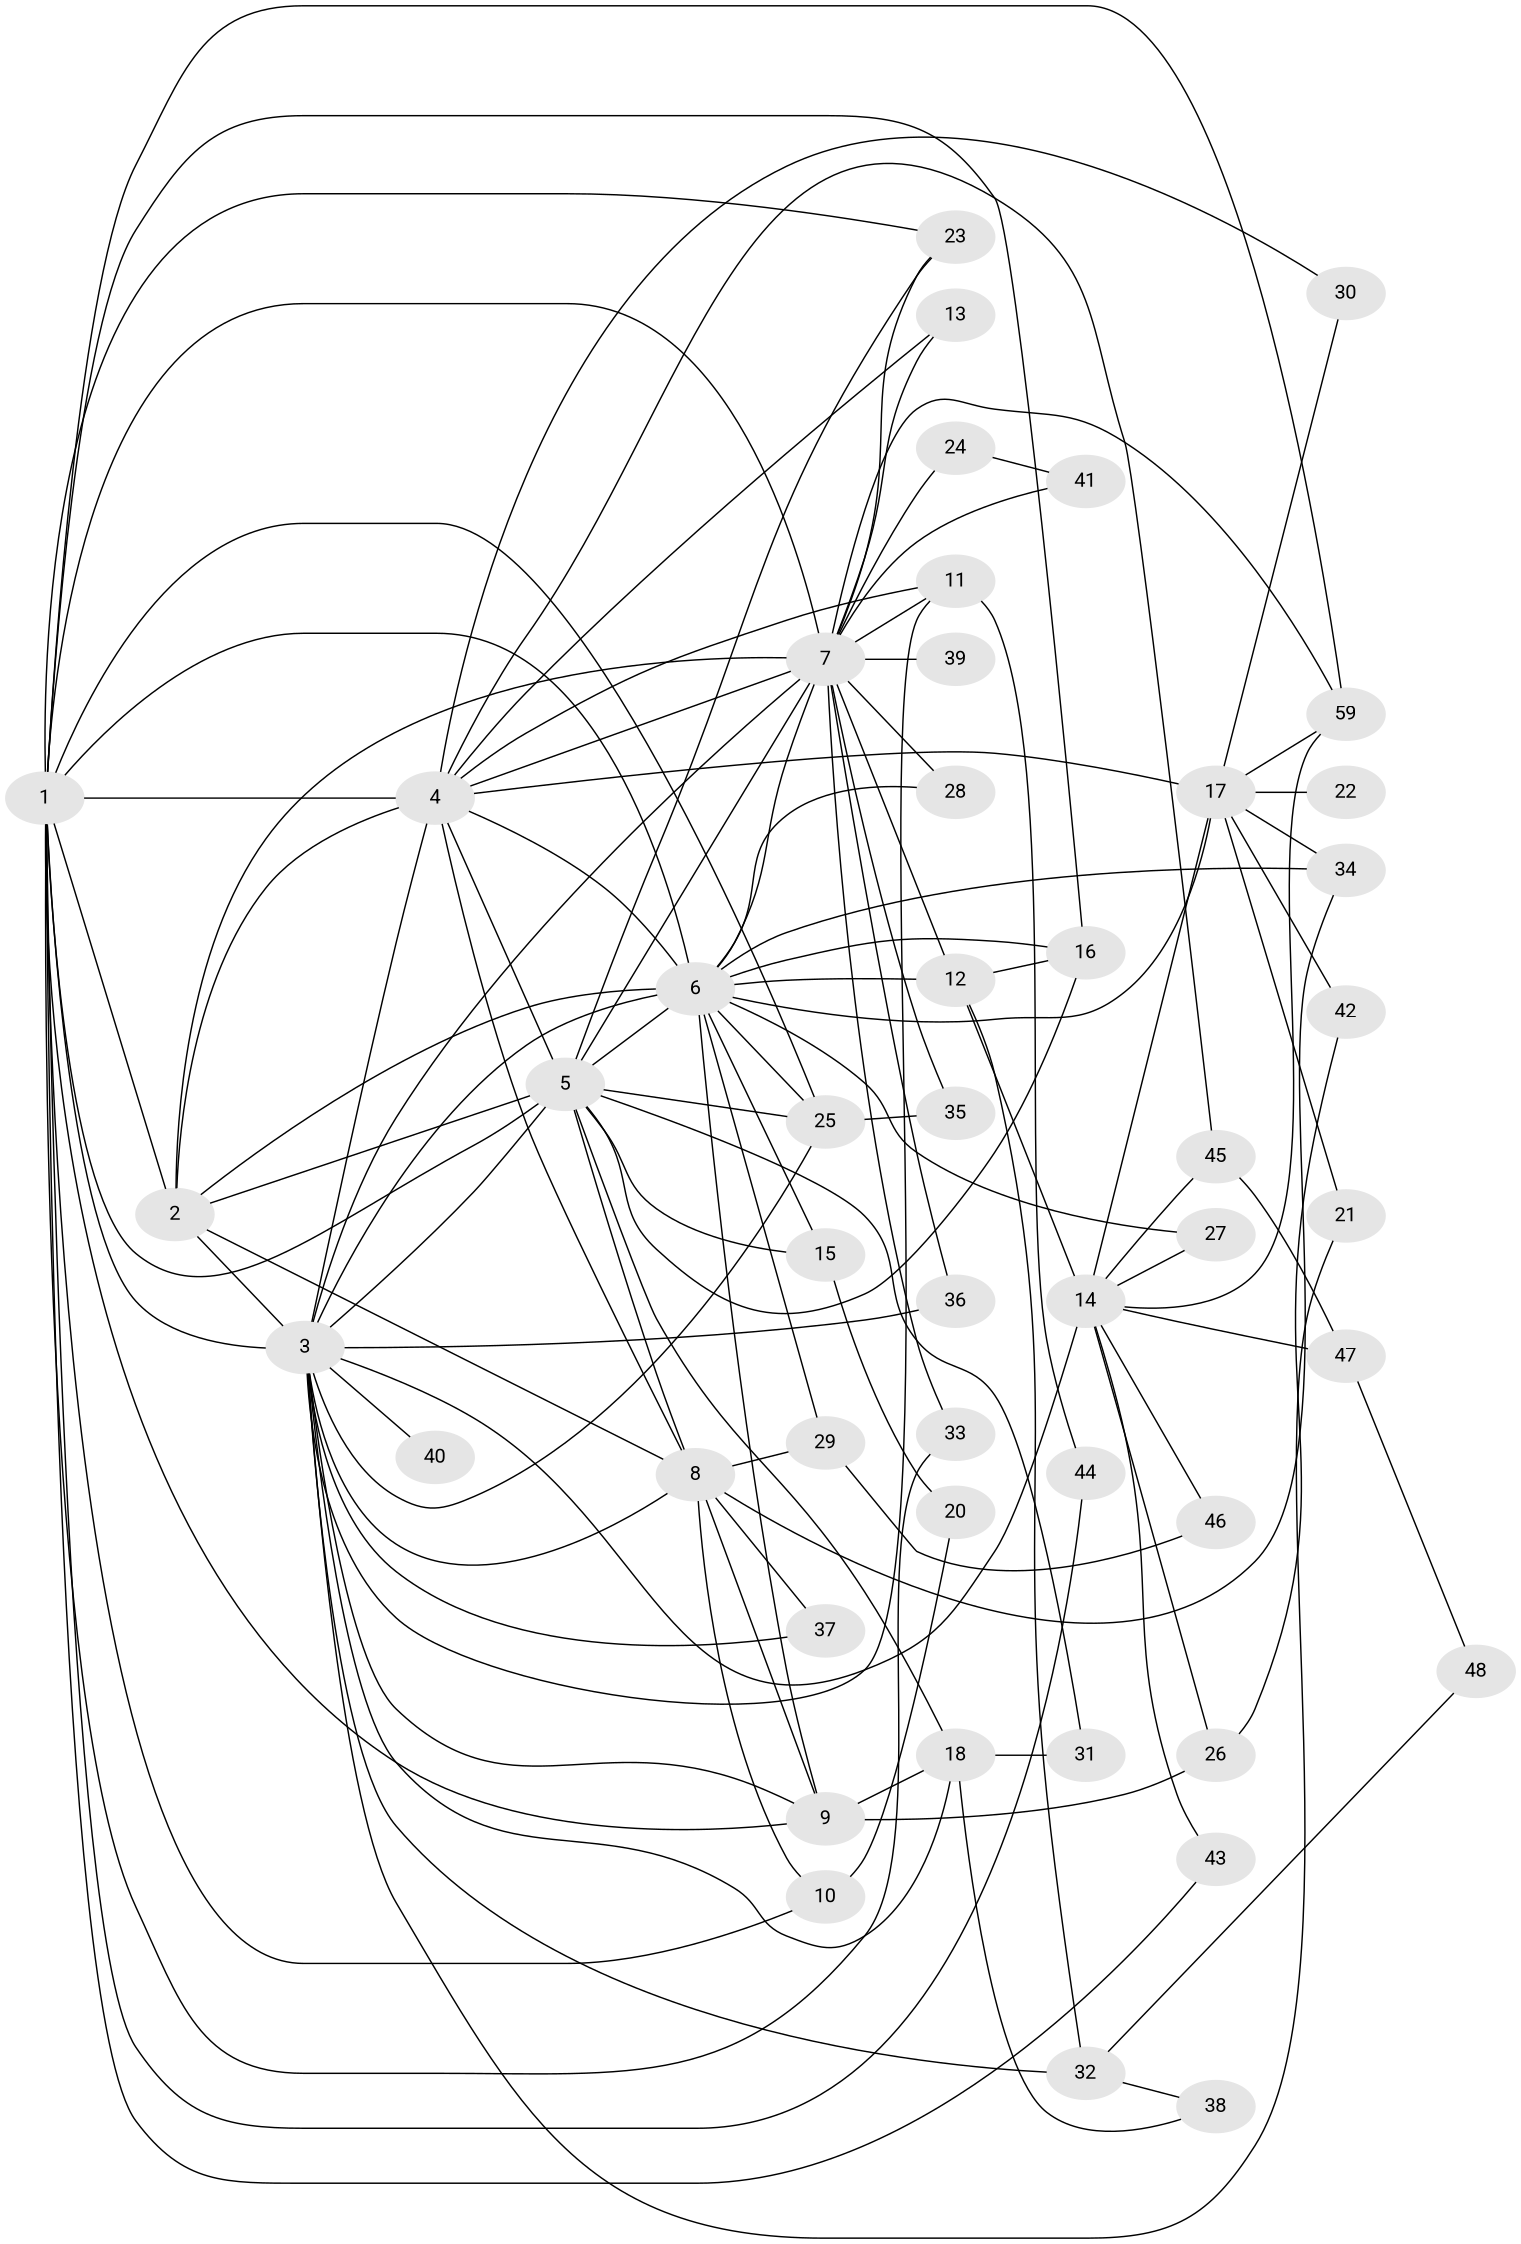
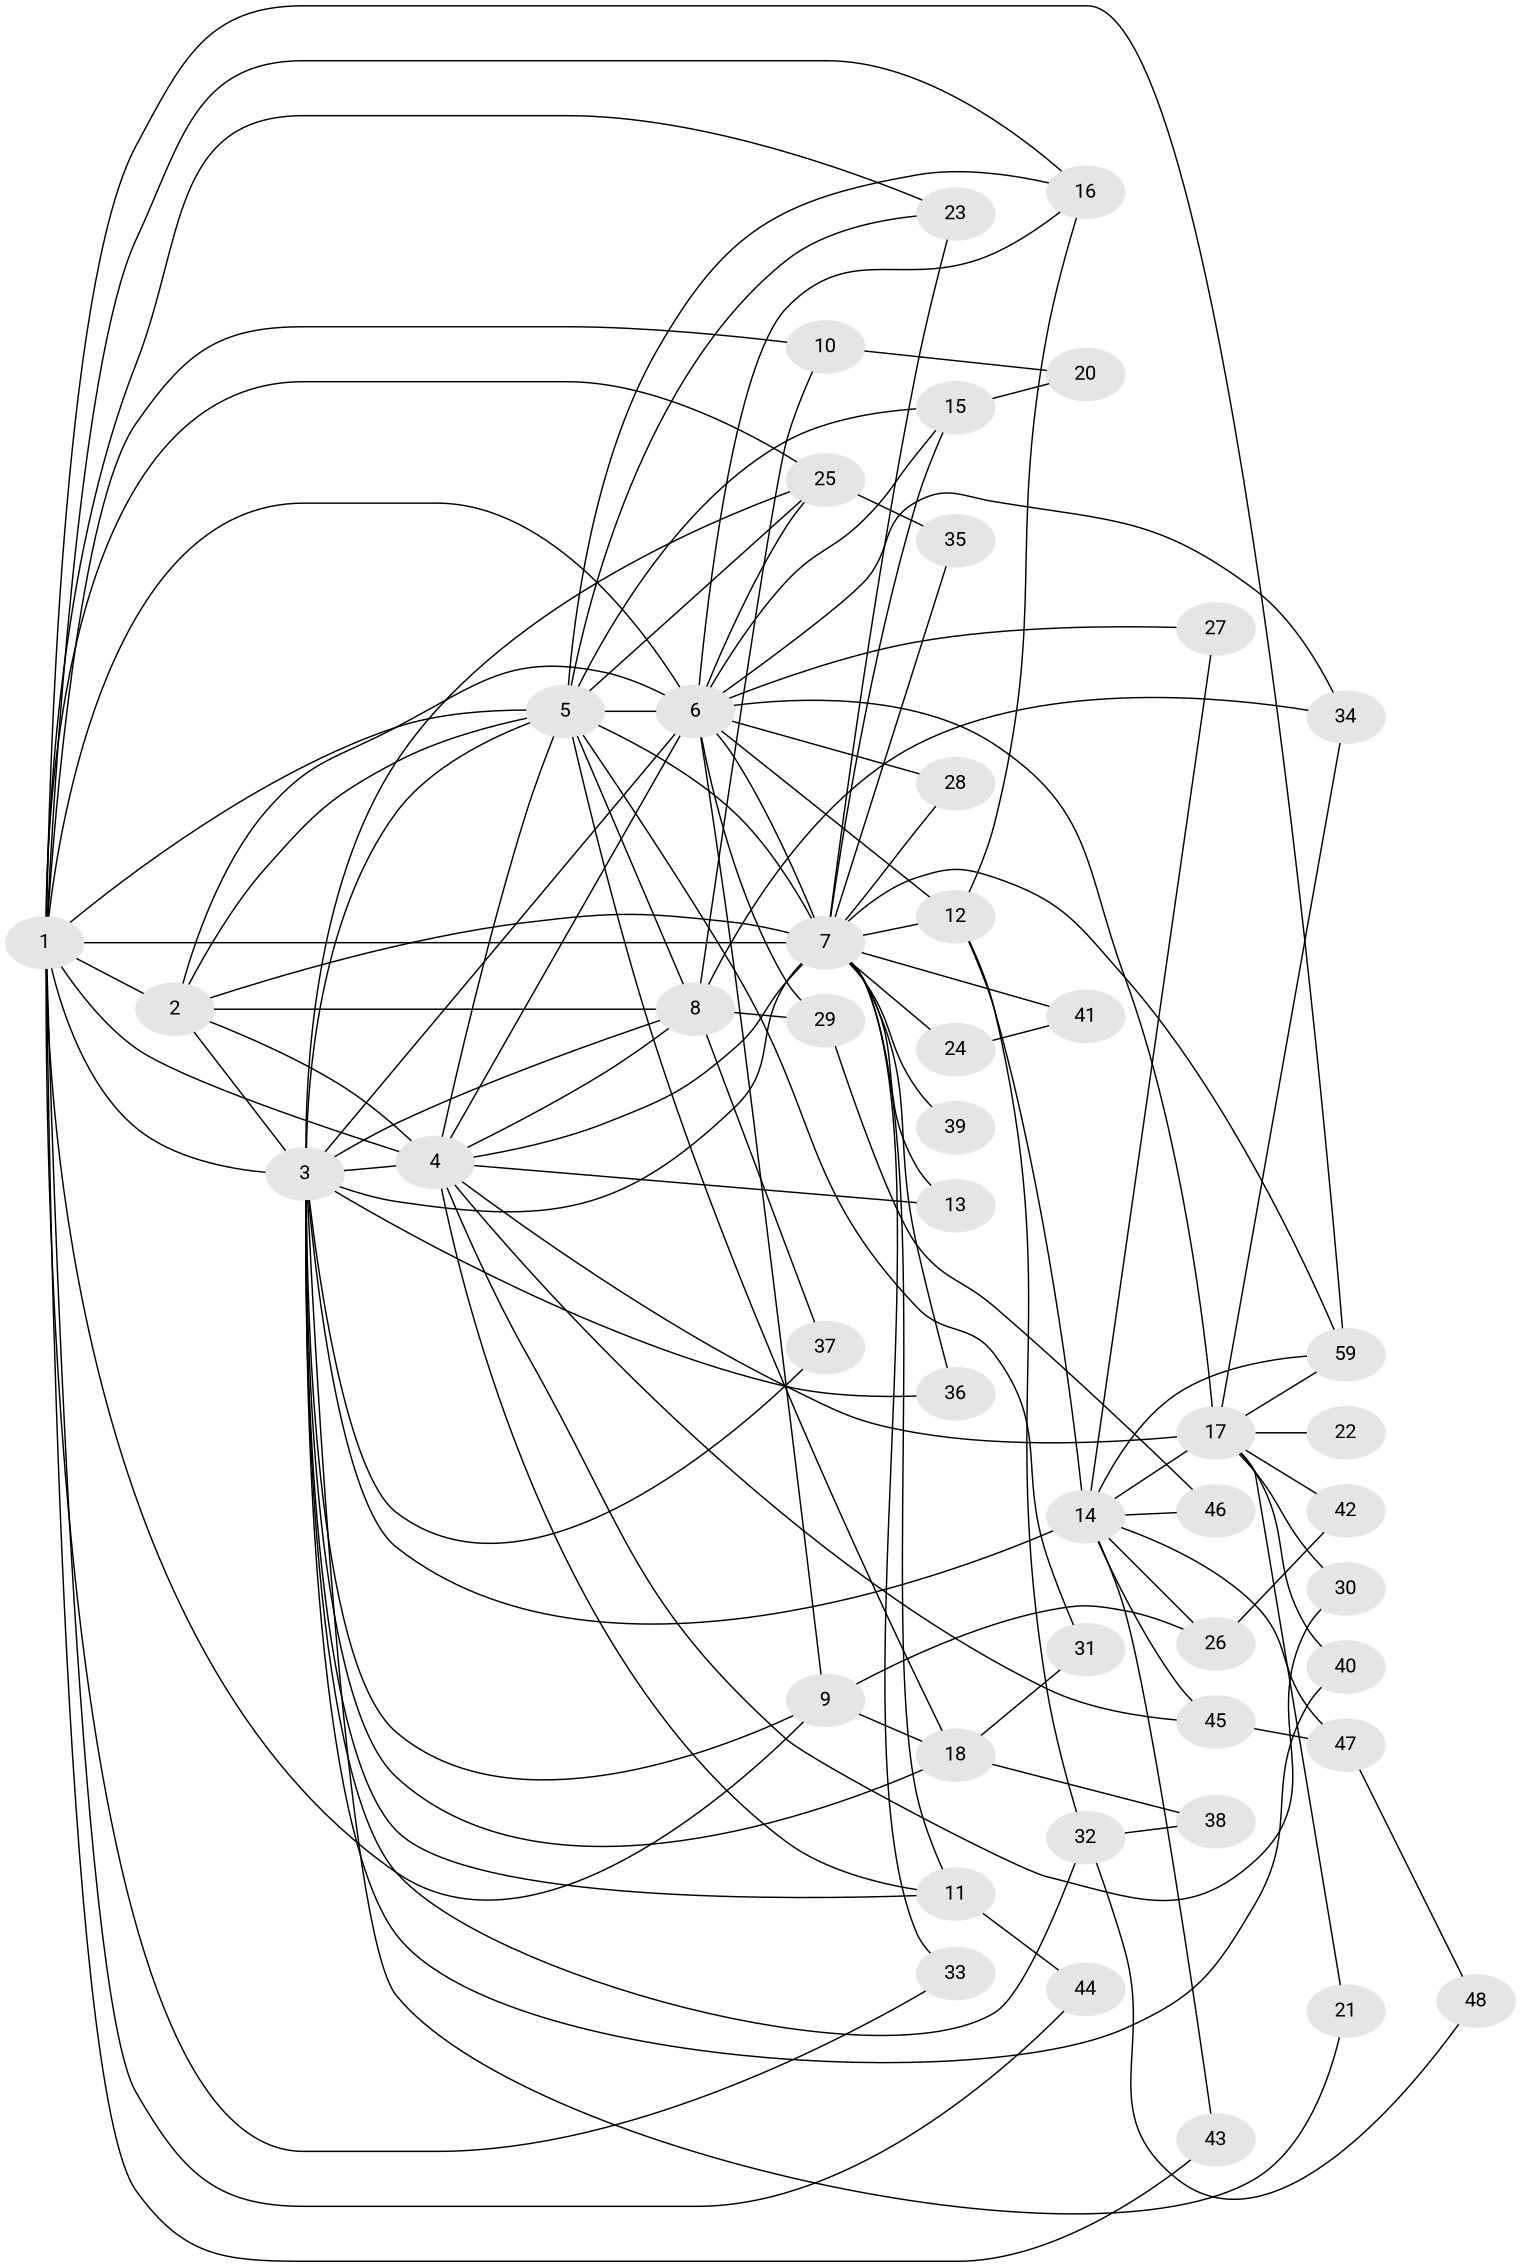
none -> (874, 671)
none -> (1281, 1550)
(763, 1654) -> none
